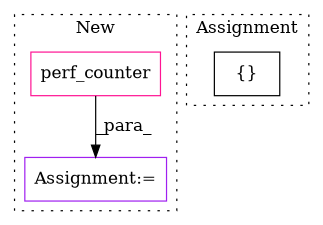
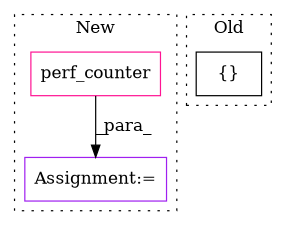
(248, 28) -> (229, 28)
